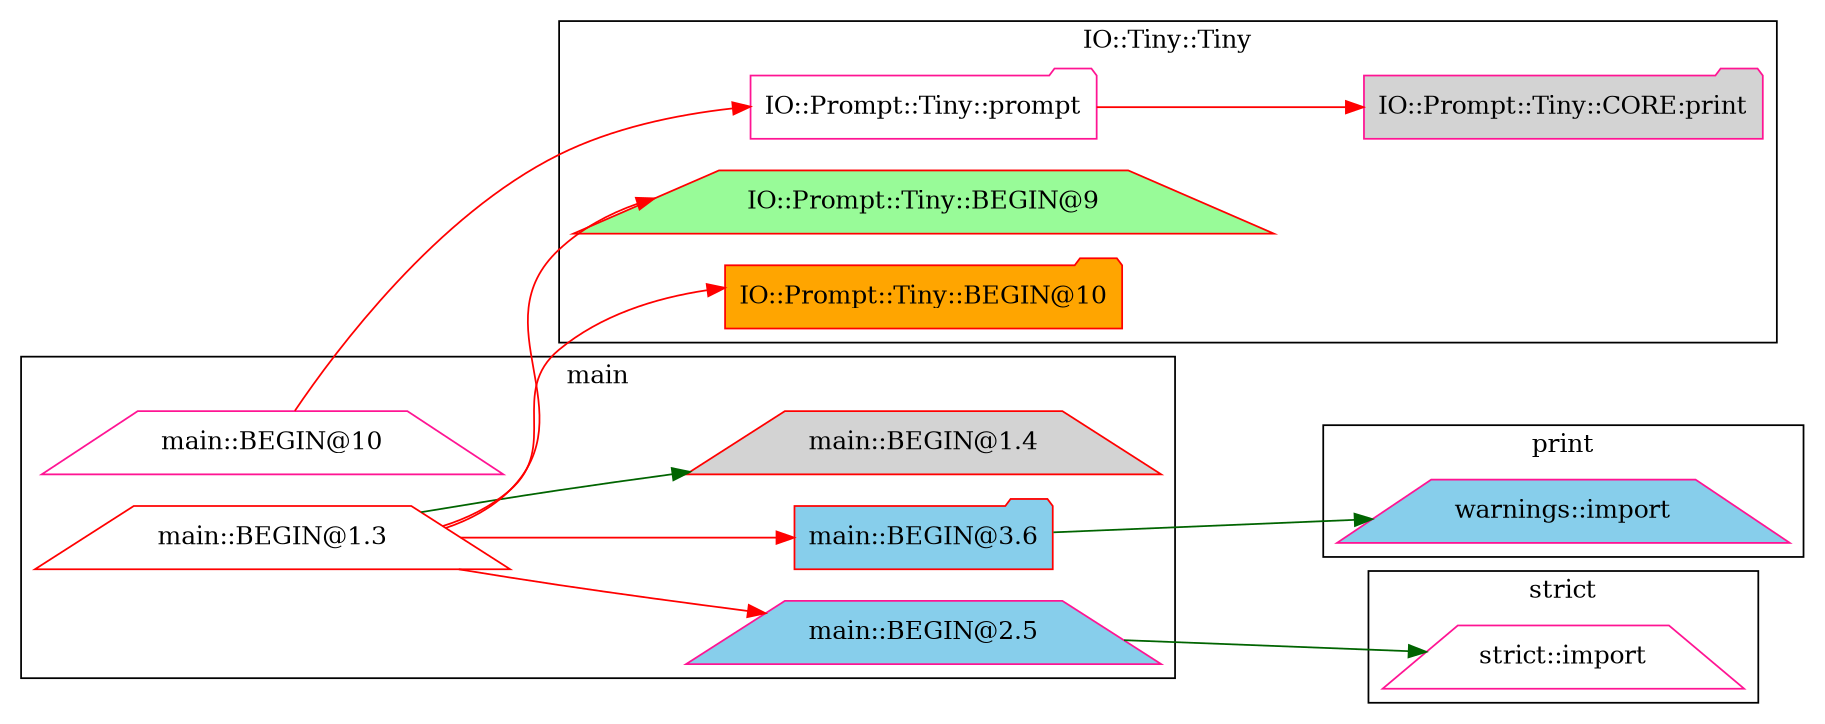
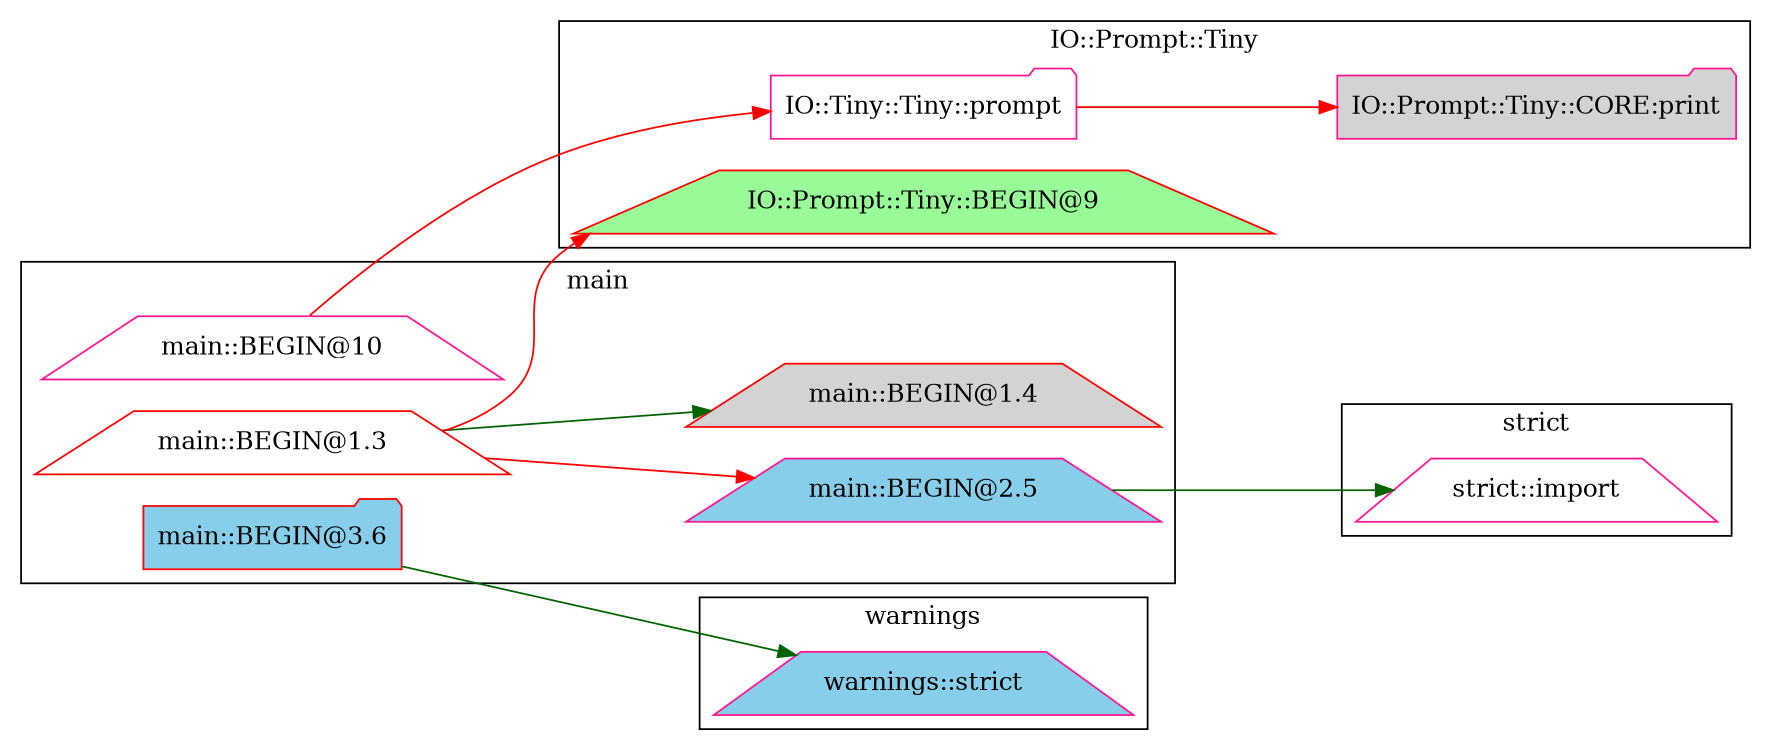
(1168, 41) -> (1155, 41)
(924, 107) -> (924, 107)
(924, 297) -> none
(1563, 445) -> (924, 618)
(1563, 511) -> (924, 683)
(619, 538) -> none
